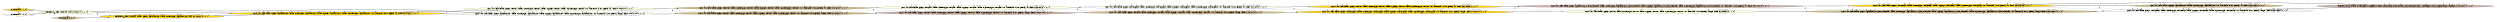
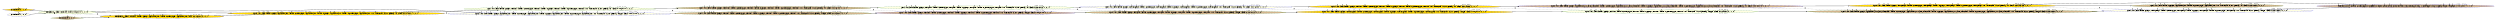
(19, 15) -> (19, 15)
